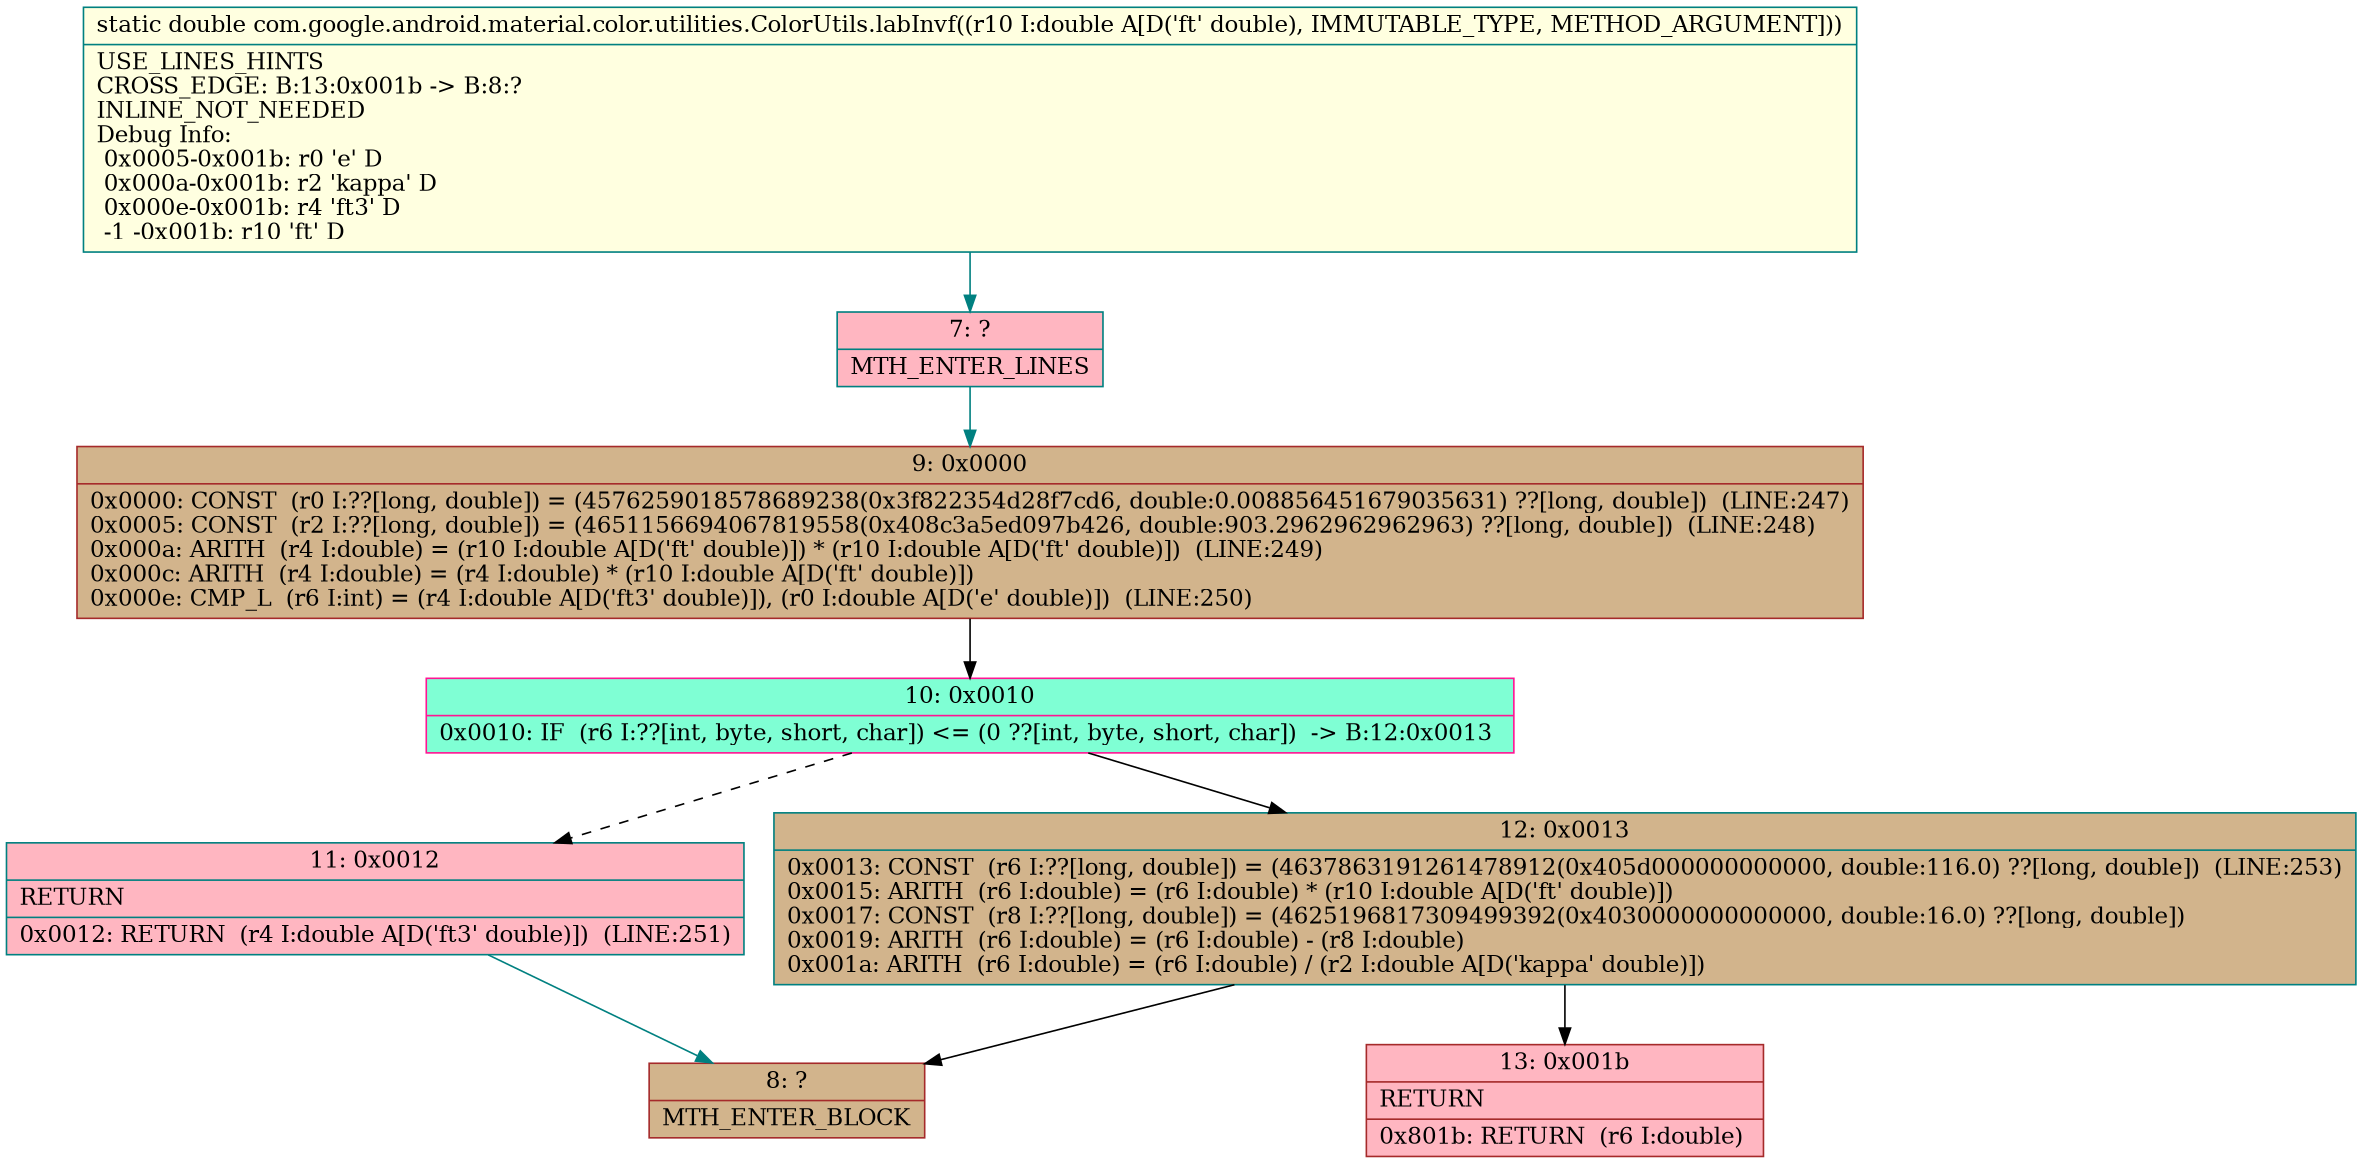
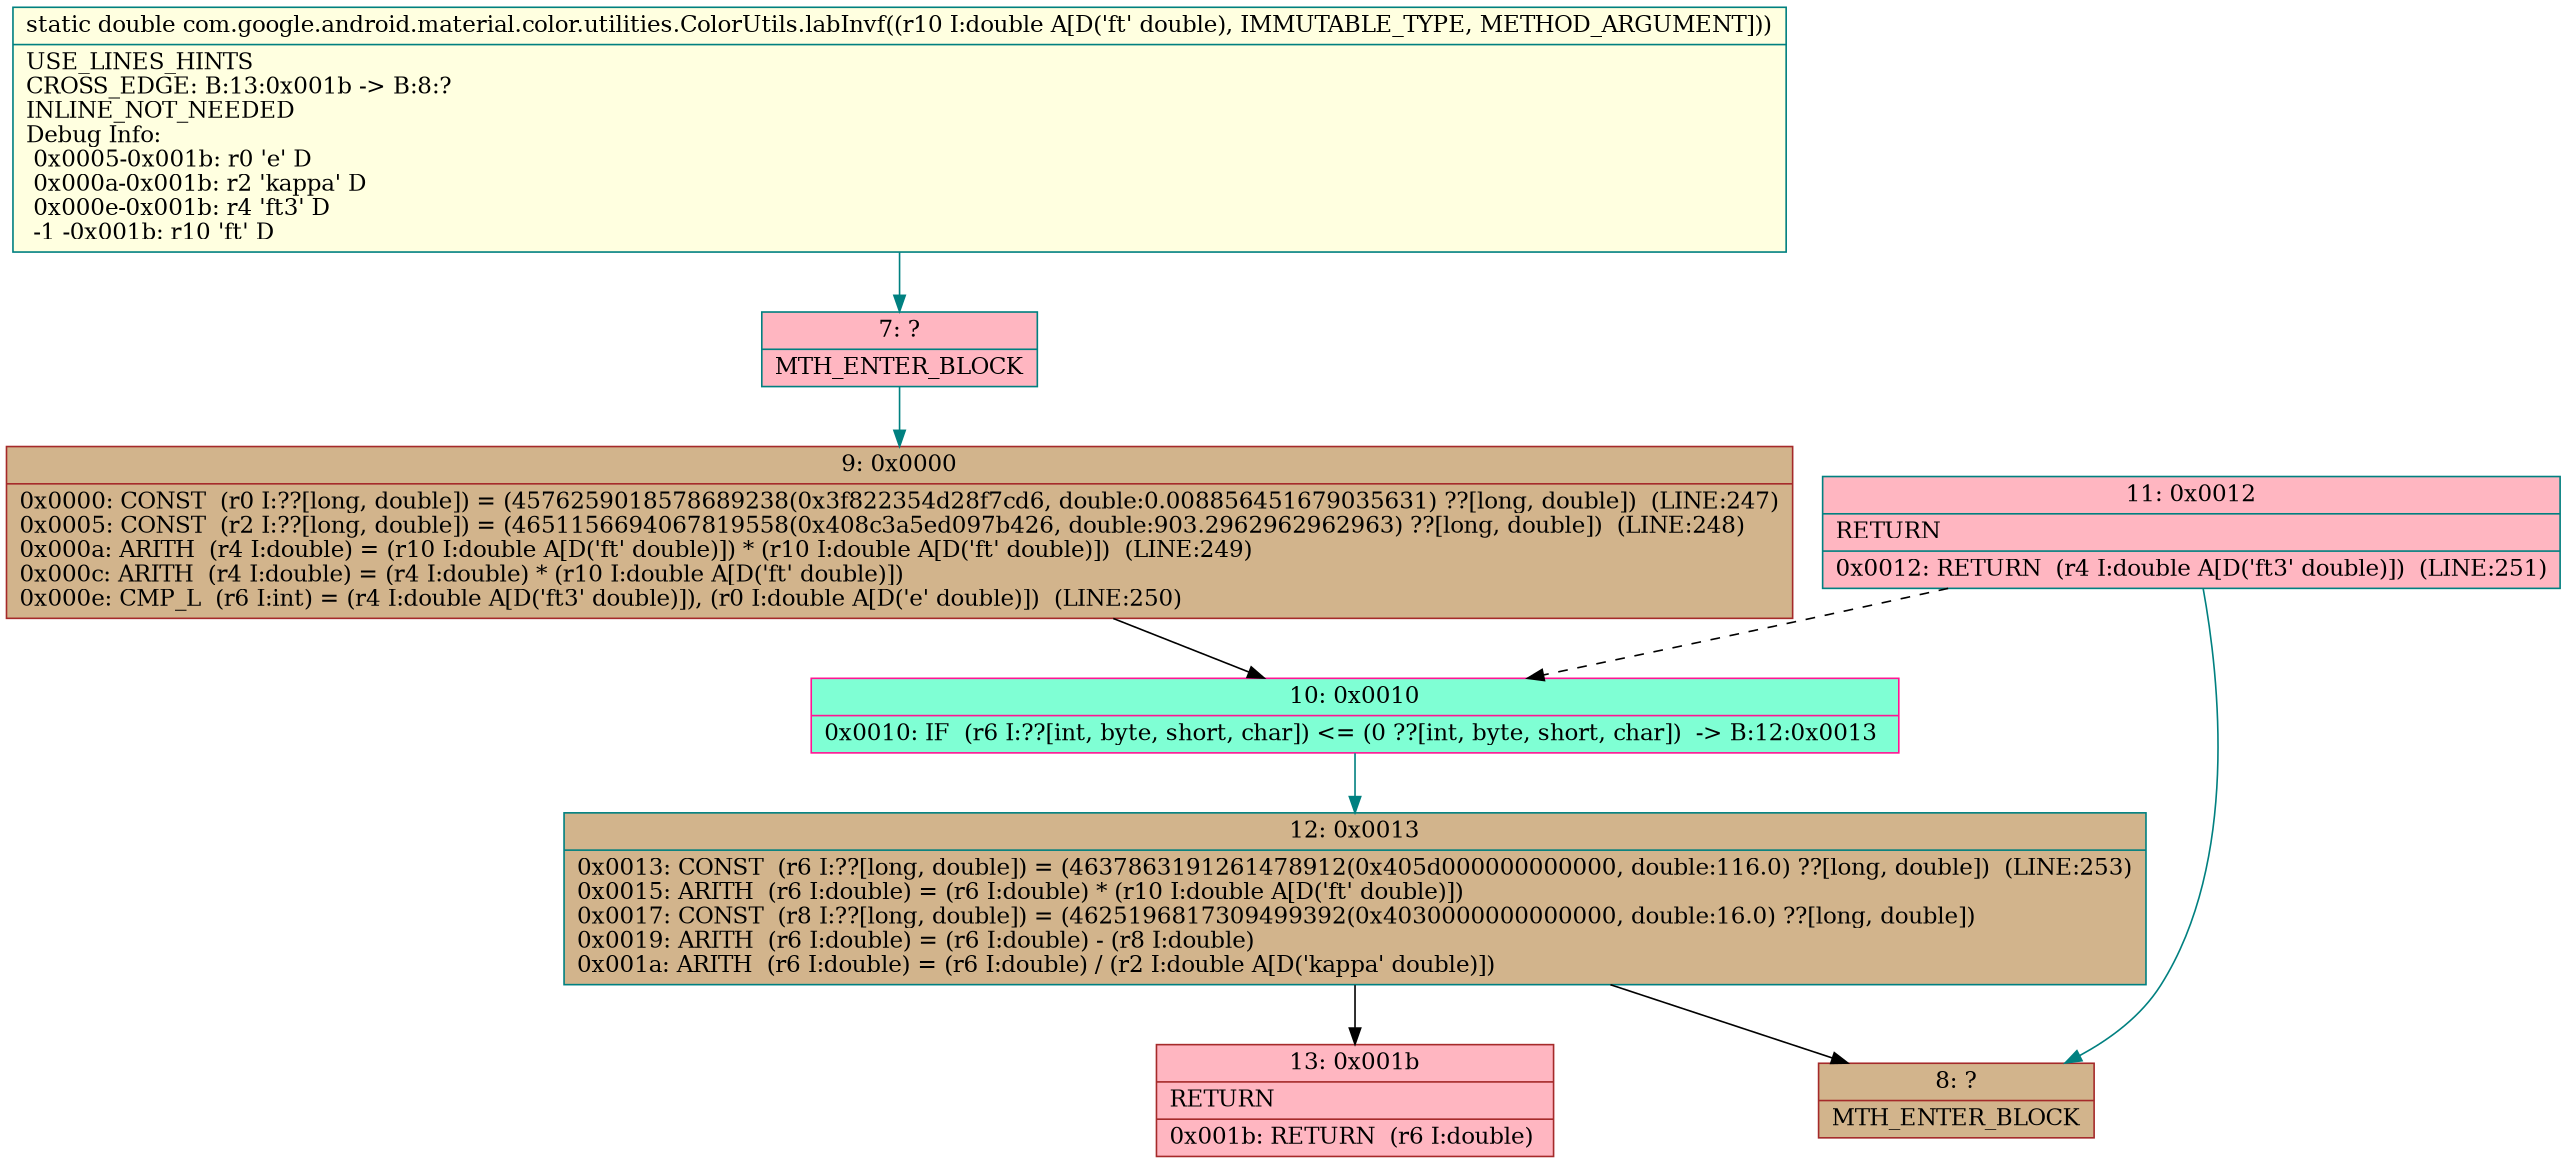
(970, 367) -> (900, 367)
(1179, 780) -> (1355, 775)
(711, 795) -> (1746, 632)
(1565, 1137) -> (1355, 1137)
